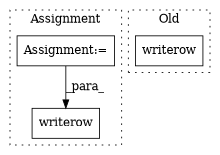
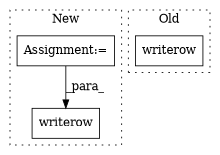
(66, 20) -> (66, 20)
